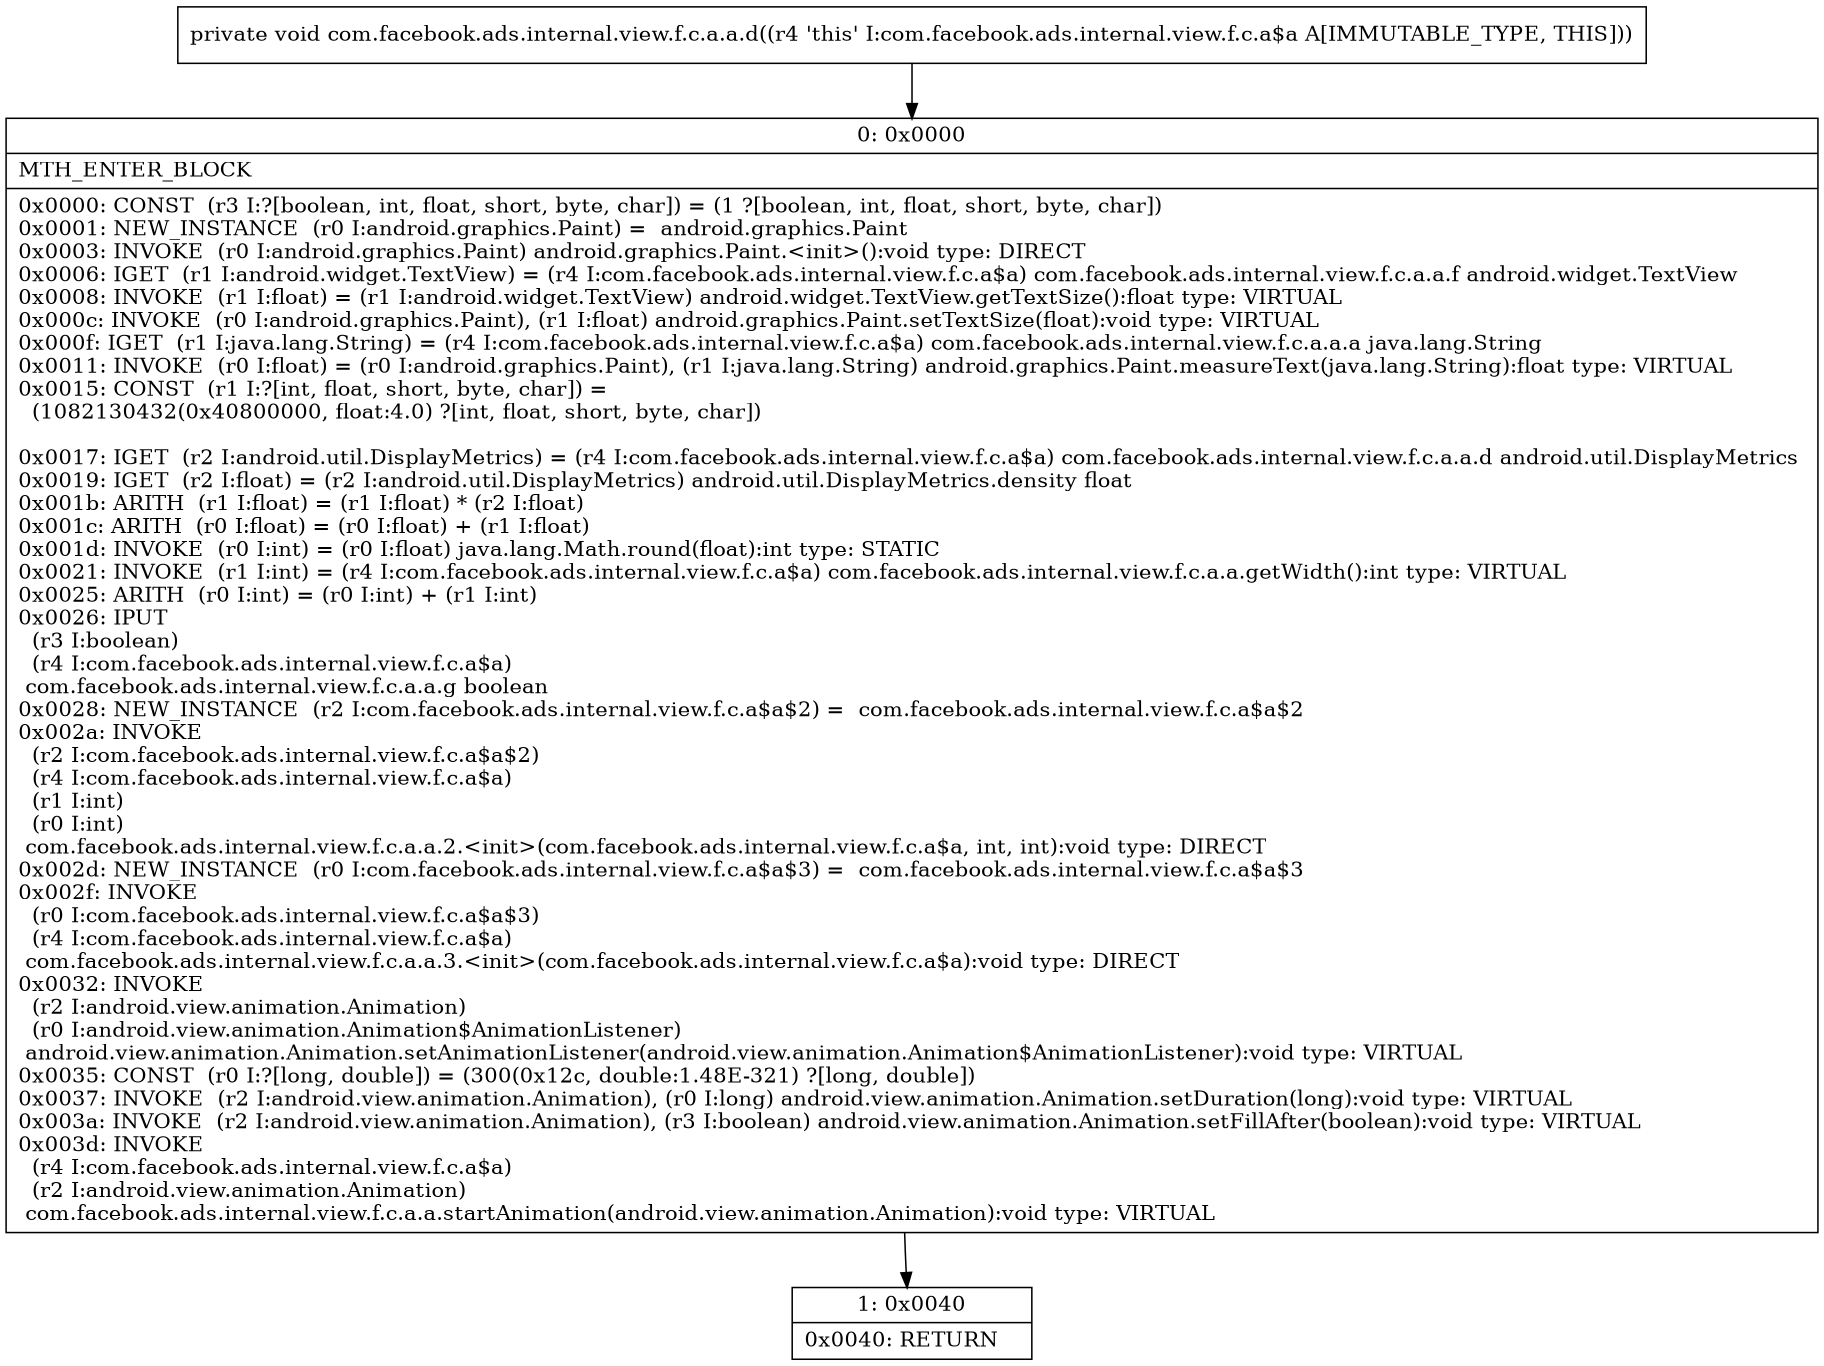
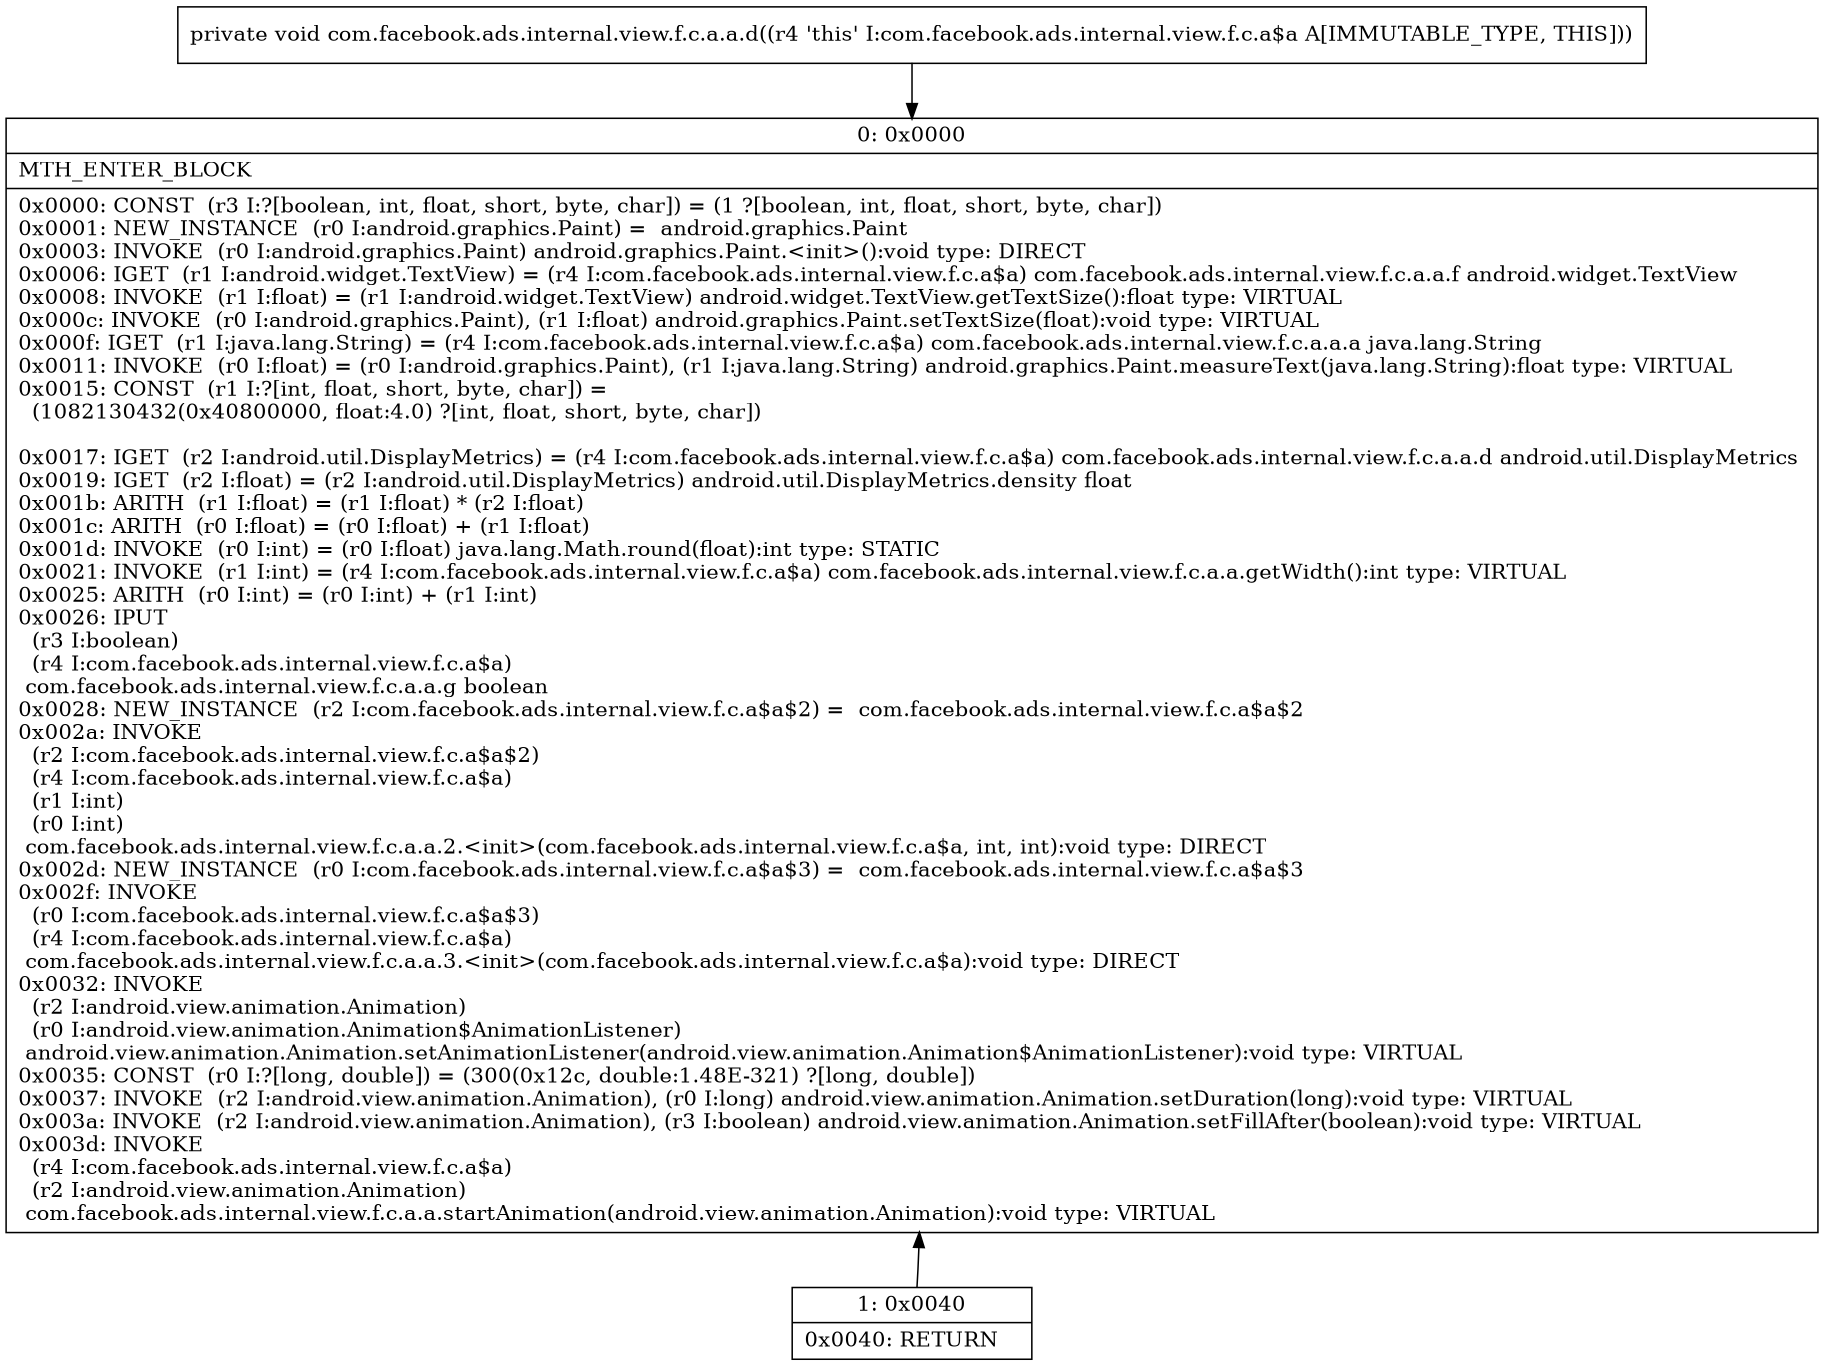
(905, 1252) -> (918, 1268)
